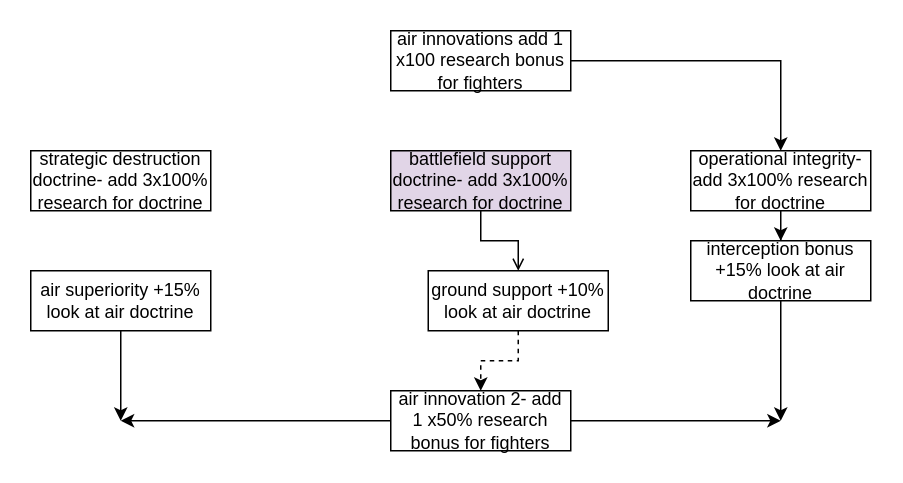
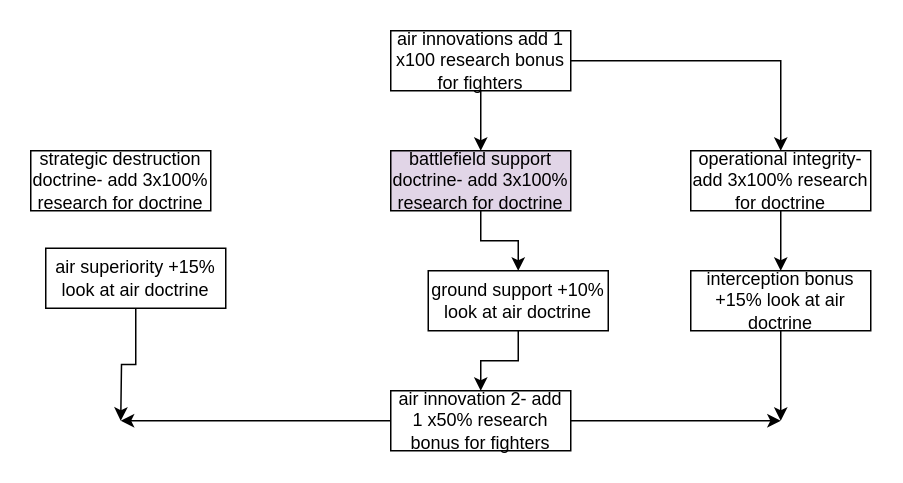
none -> (481, 116)
(518, 261) -> (518, 259)
(781, 271) -> (781, 301)
(121, 301) -> (136, 278)
(504, 361) -> (504, 361)
